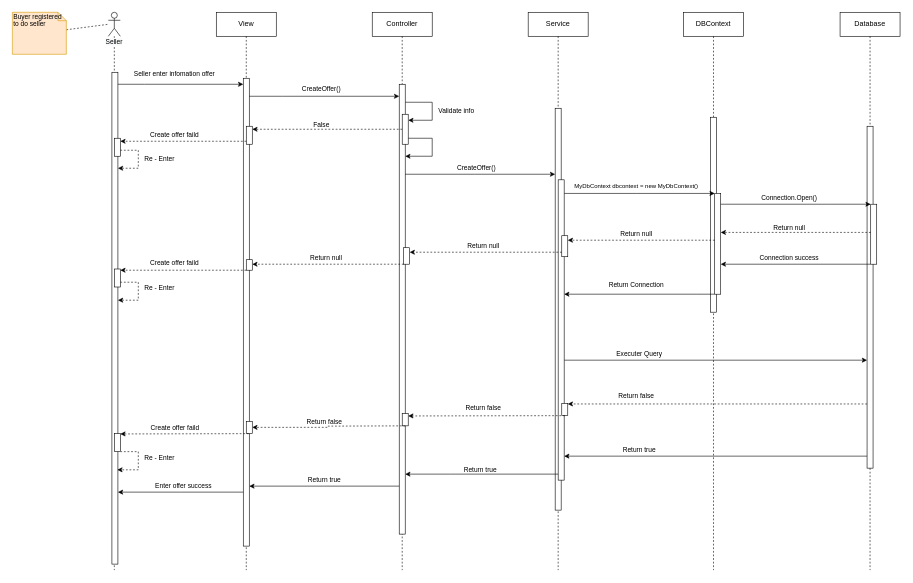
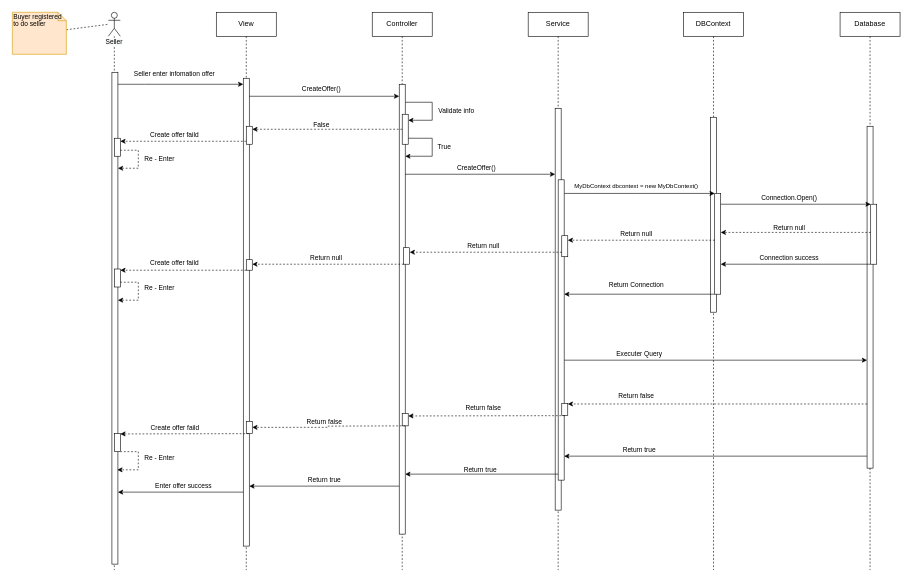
none -> (444, 147)
